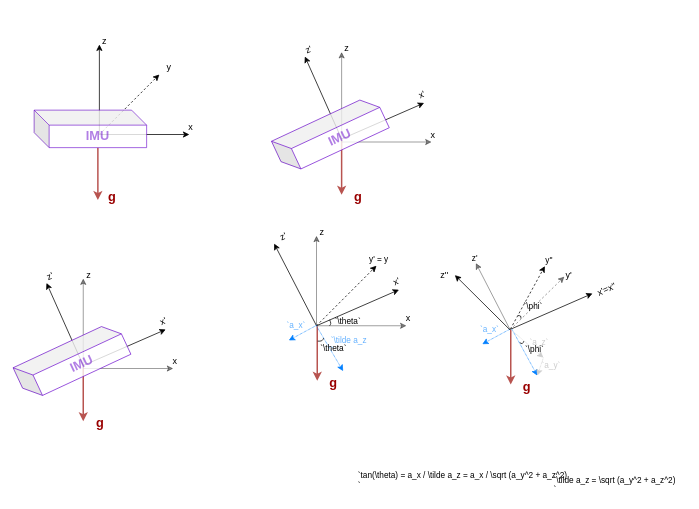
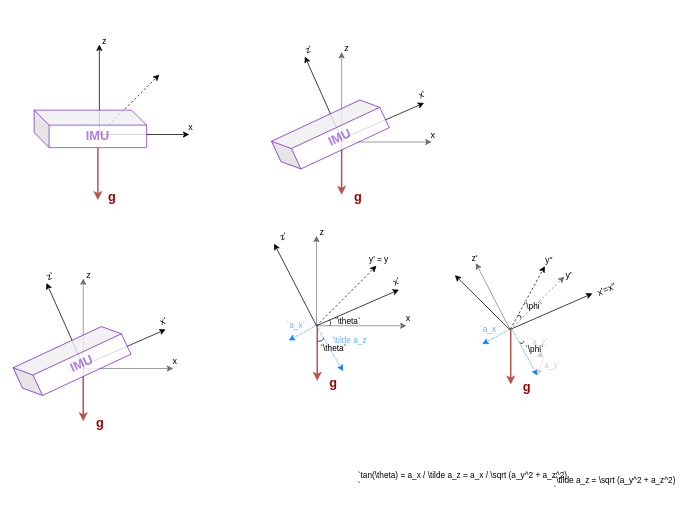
(173, 67) -> none
(447, 273) -> none
